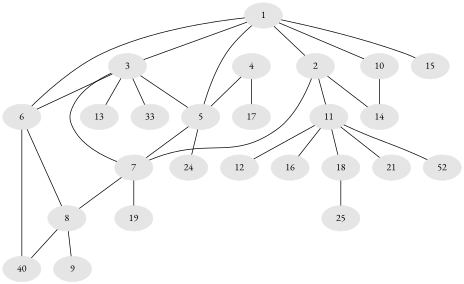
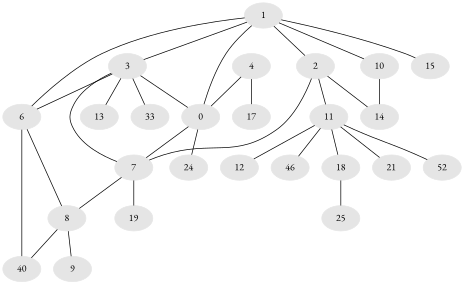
(201, 117) -> (201, 117)
(290, 168) -> (290, 168)
